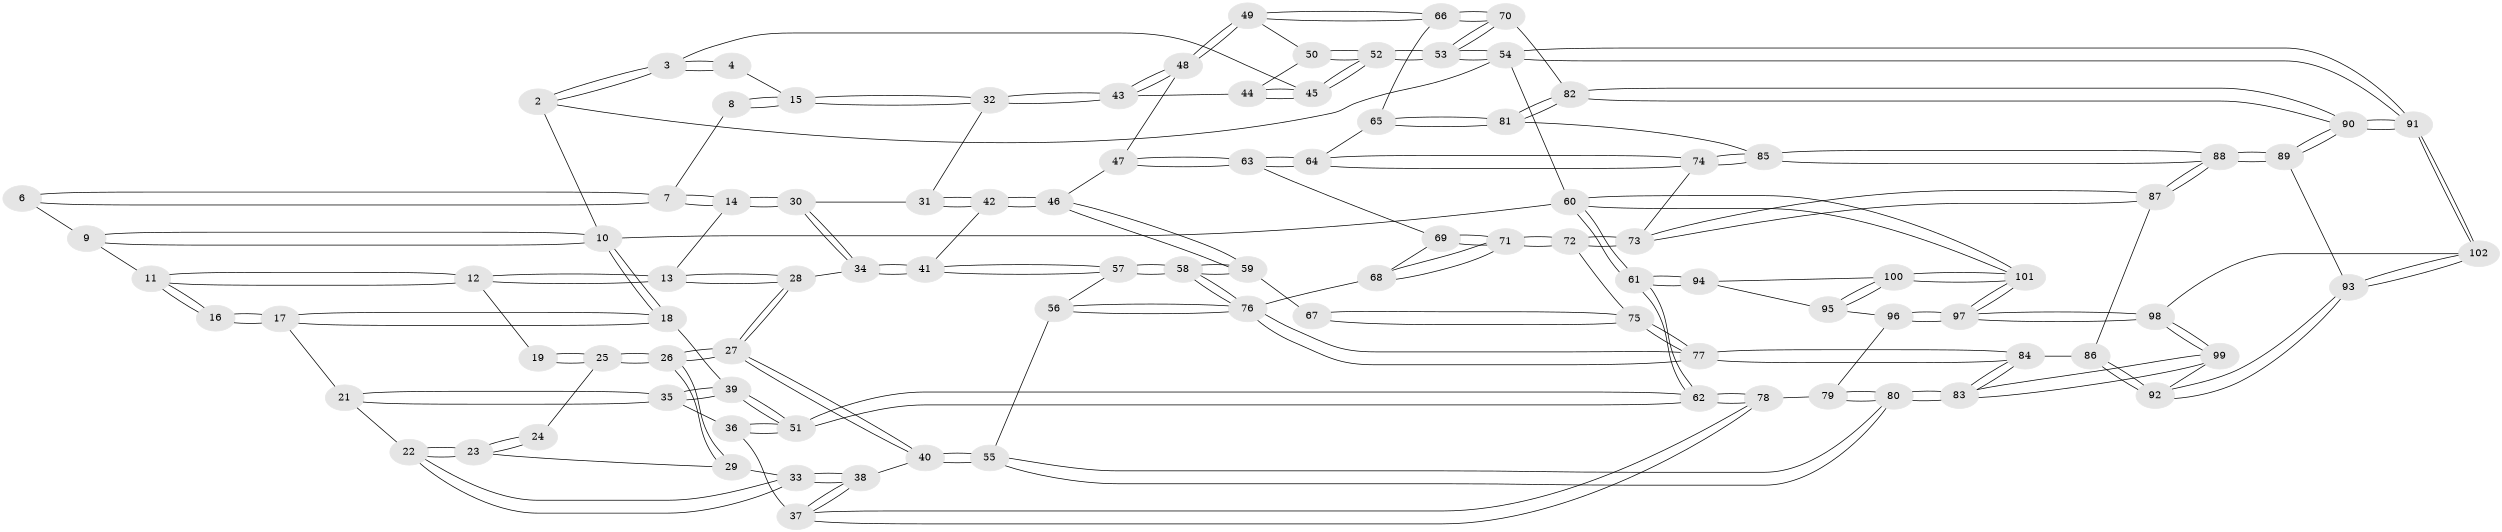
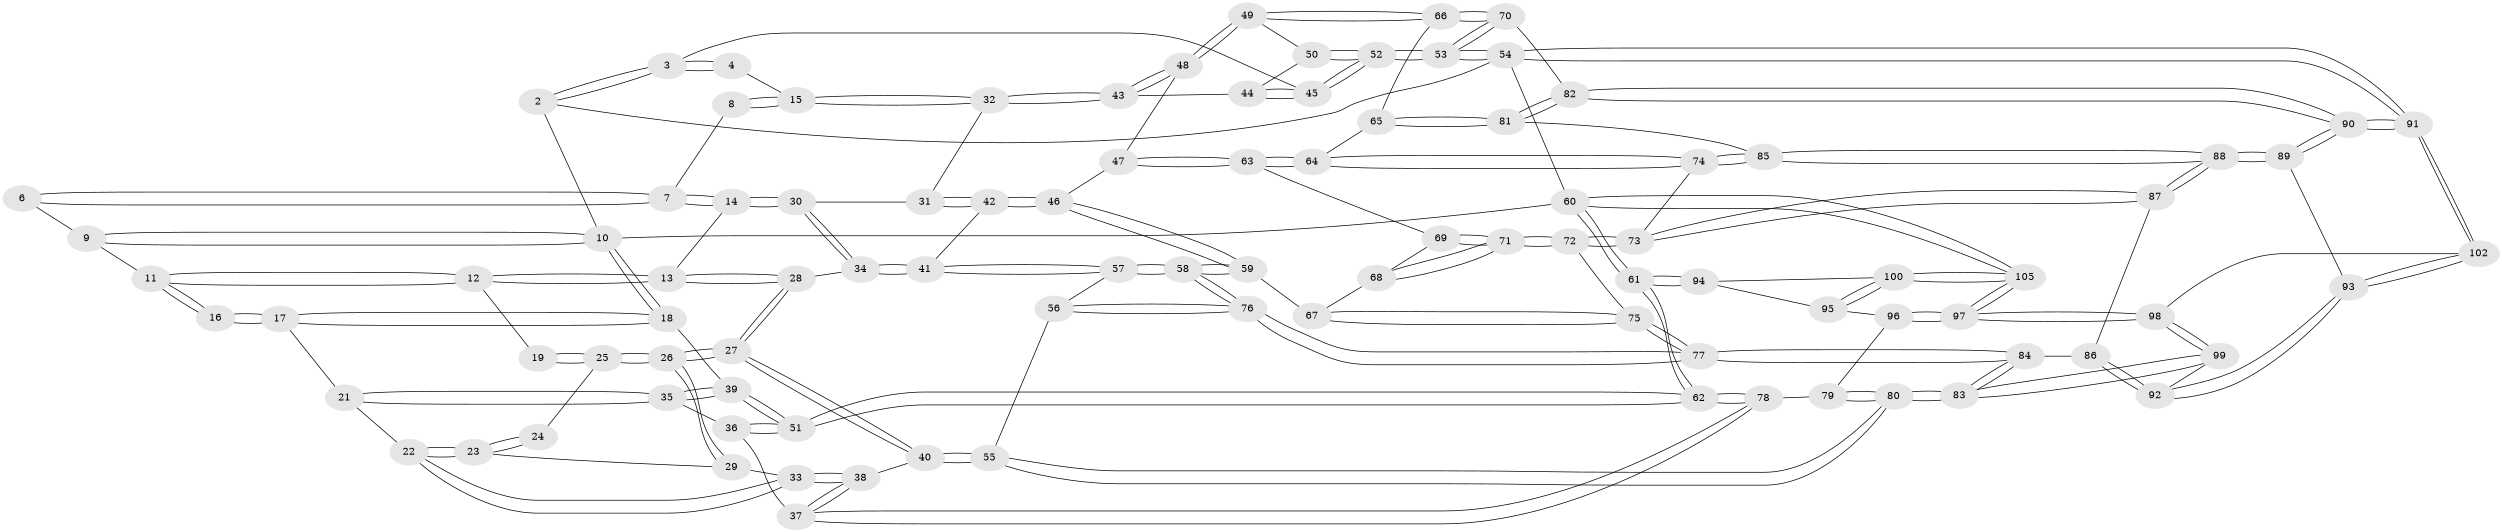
(2025, 277) -> (2025, 277)
(1312, 292) -> (1344, 297)
